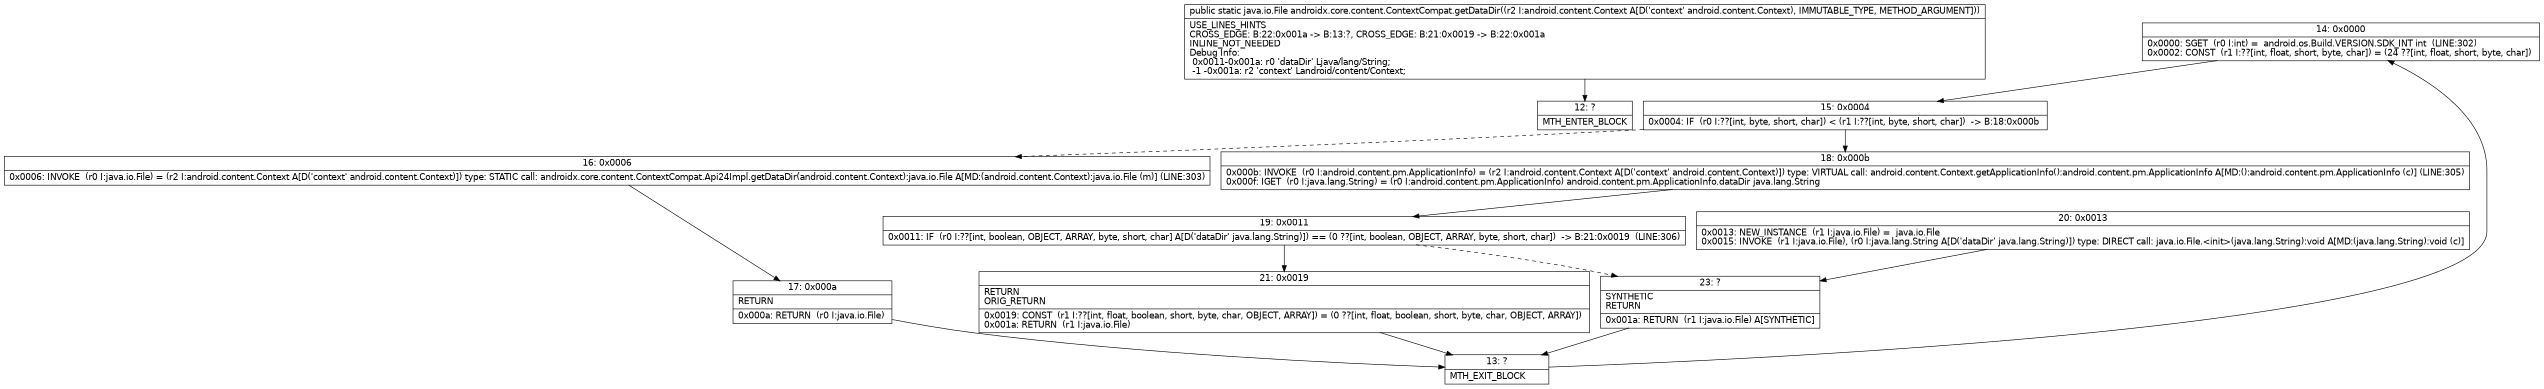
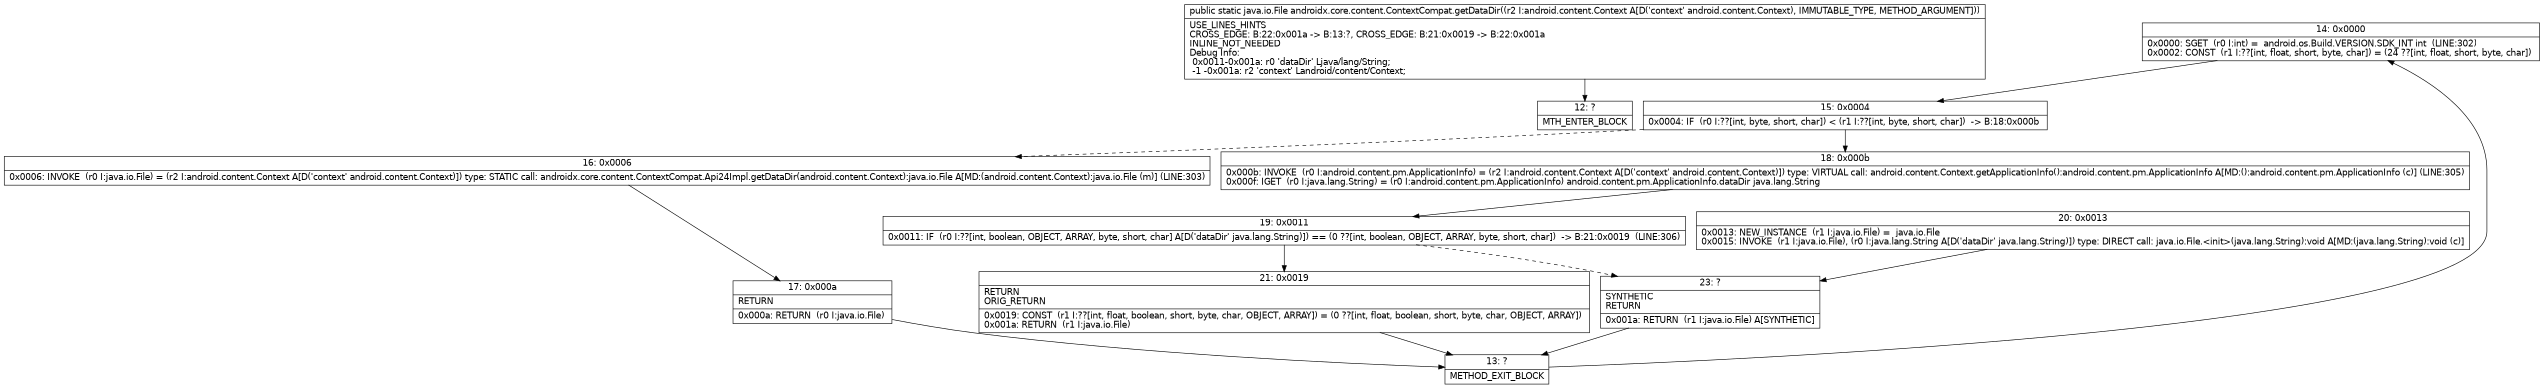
(1488, 376) -> (1497, 376)
